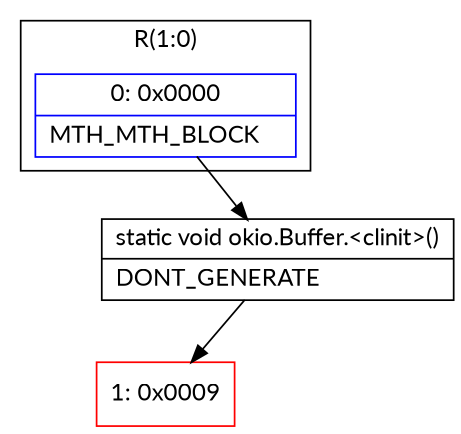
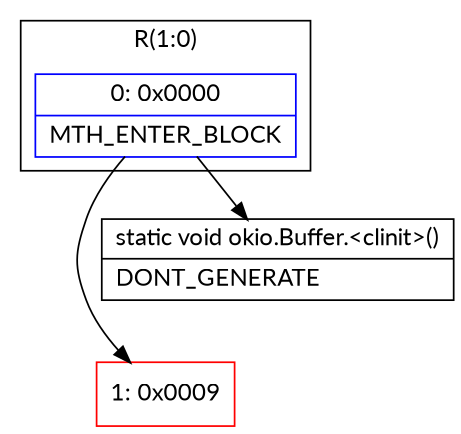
(154, 135) -> (166, 135)
(224, 325) -> (78, 253)
